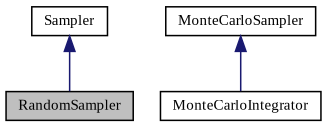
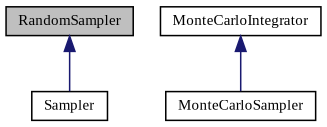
(70, 71) -> (70, 71)
(241, 71) -> (241, 71)
